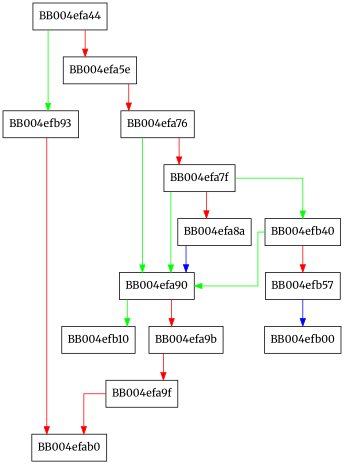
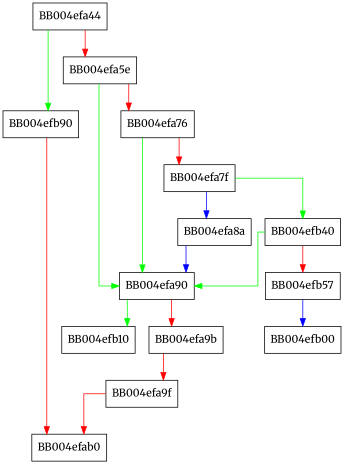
(41, 124) -> (41, 124)
(206, 201) -> (206, 201)
(171, 228) -> (99, 191)
